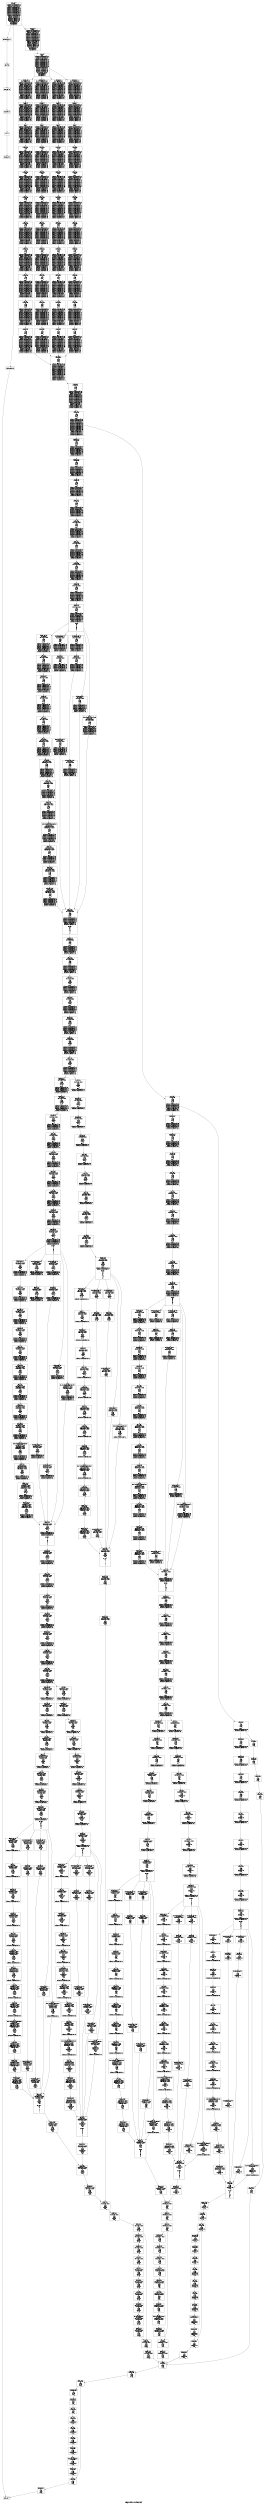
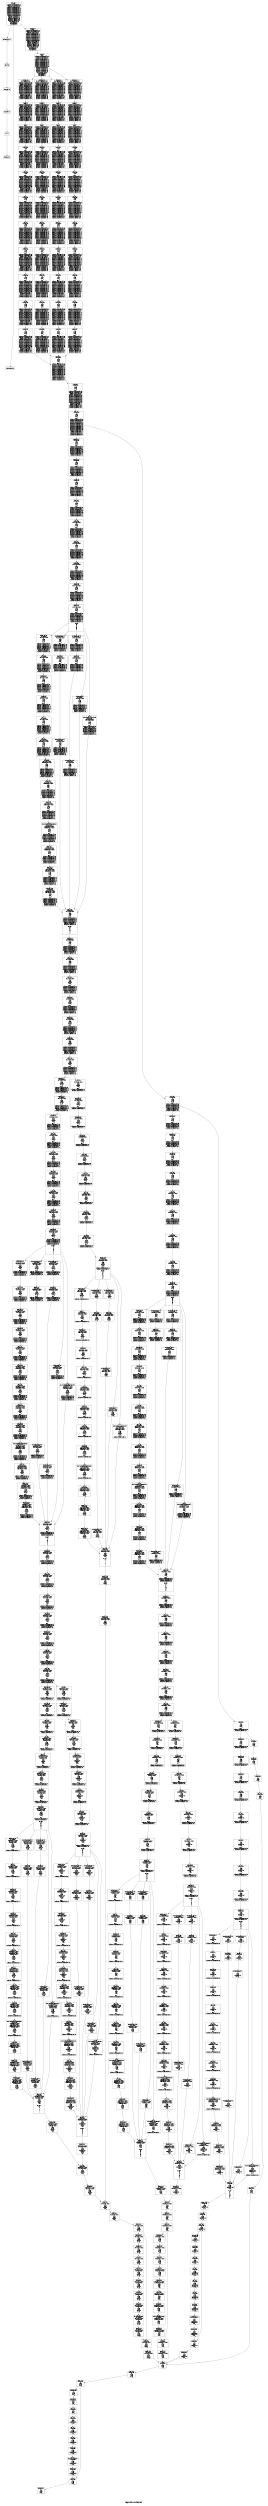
(7, 2498) -> none
